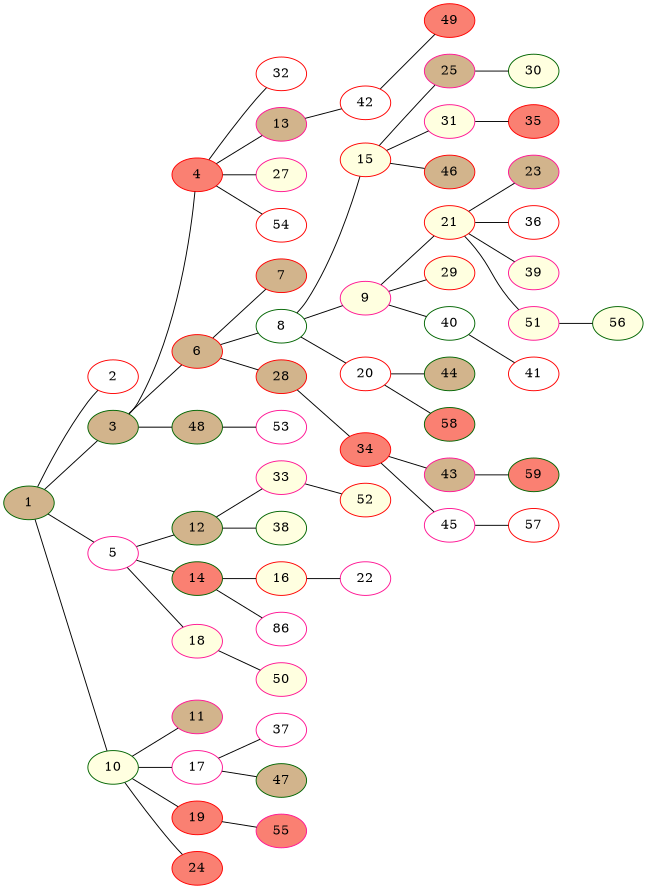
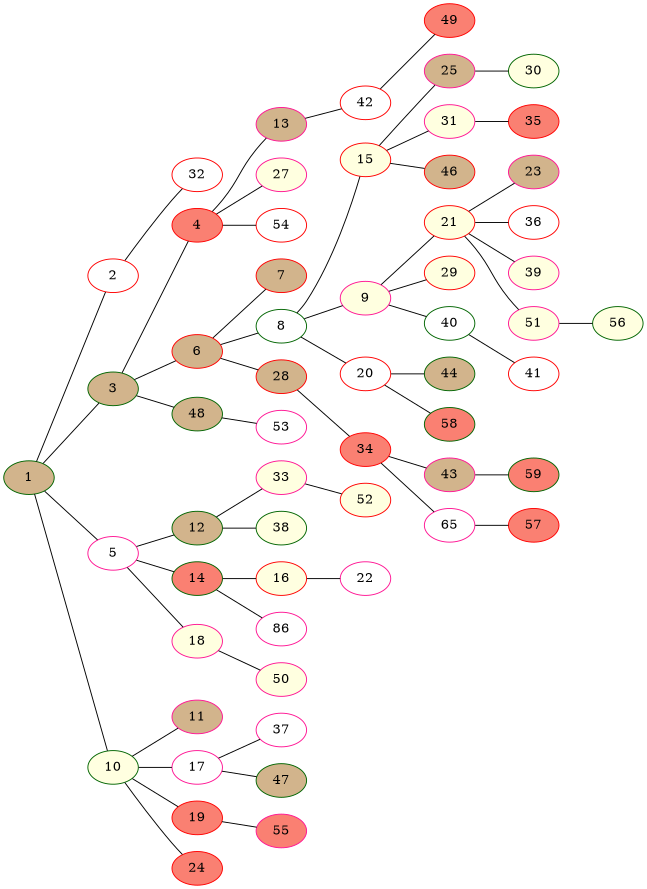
(237, 123) -> (153, 224)
(450, 525) -> (450, 525)
(534, 525) -> (534, 525)
